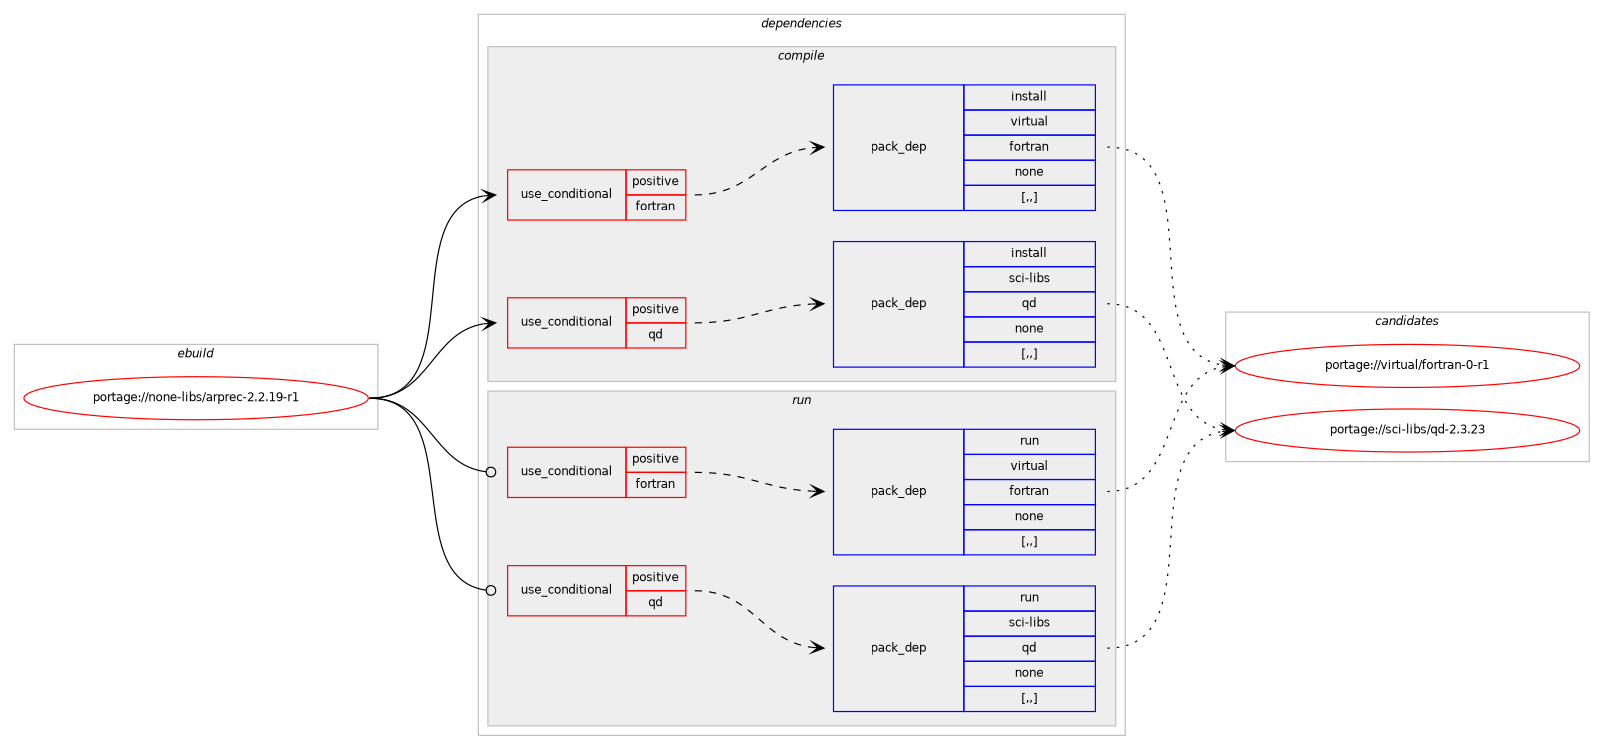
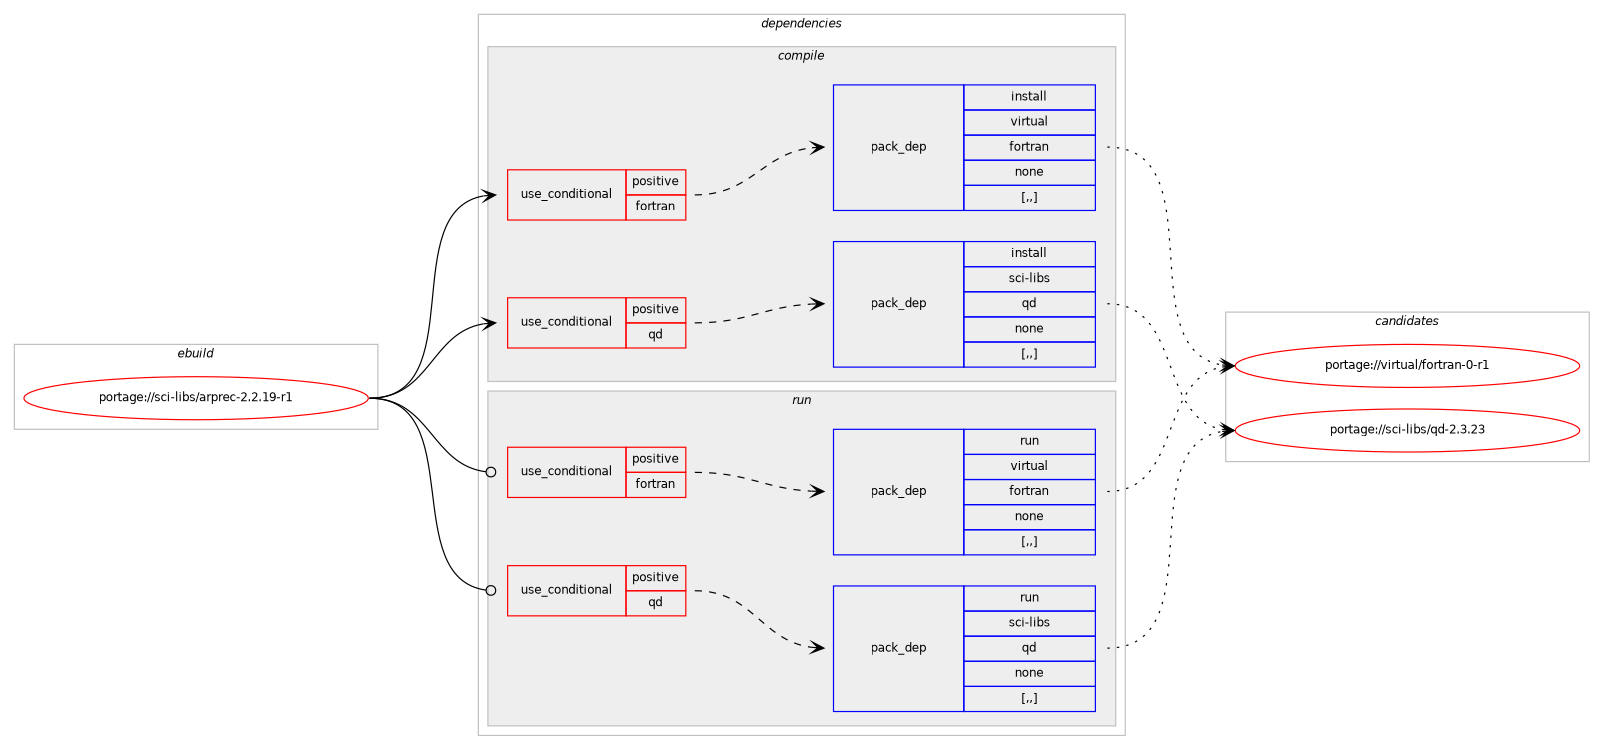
(196, 398) -> (196, 398)
